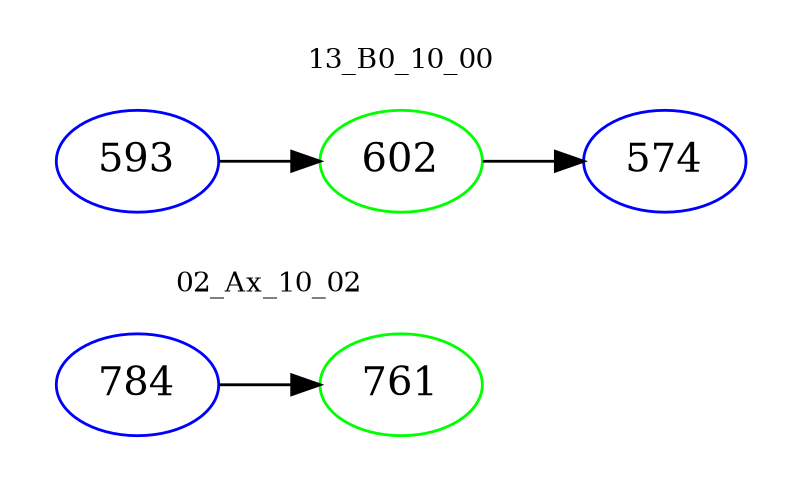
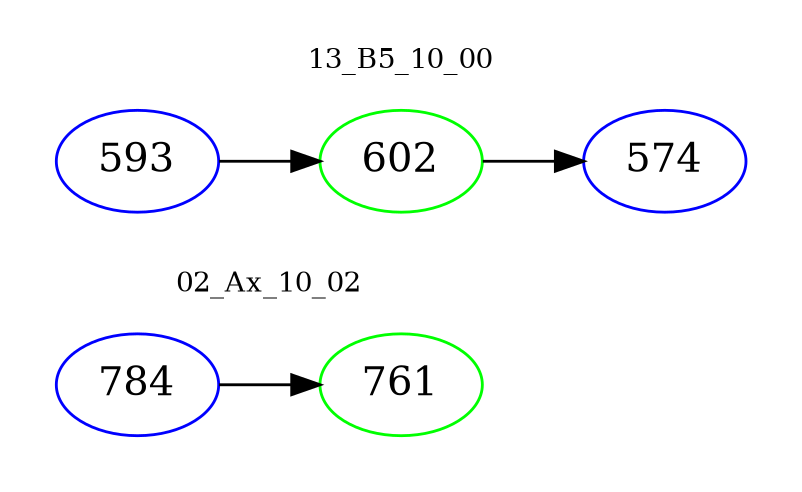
(401, 61) -> (401, 61)
